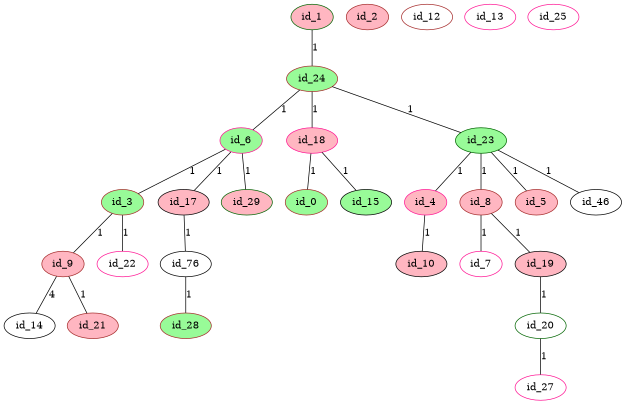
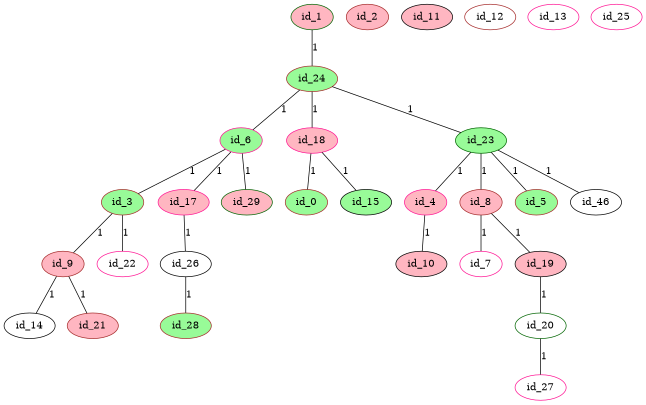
none -> (427, 17)
(184, 202) -> (184, 202)
(536, 202) -> (536, 202)
(186, 264) -> (186, 264)
(52, 295) -> (52, 295)
